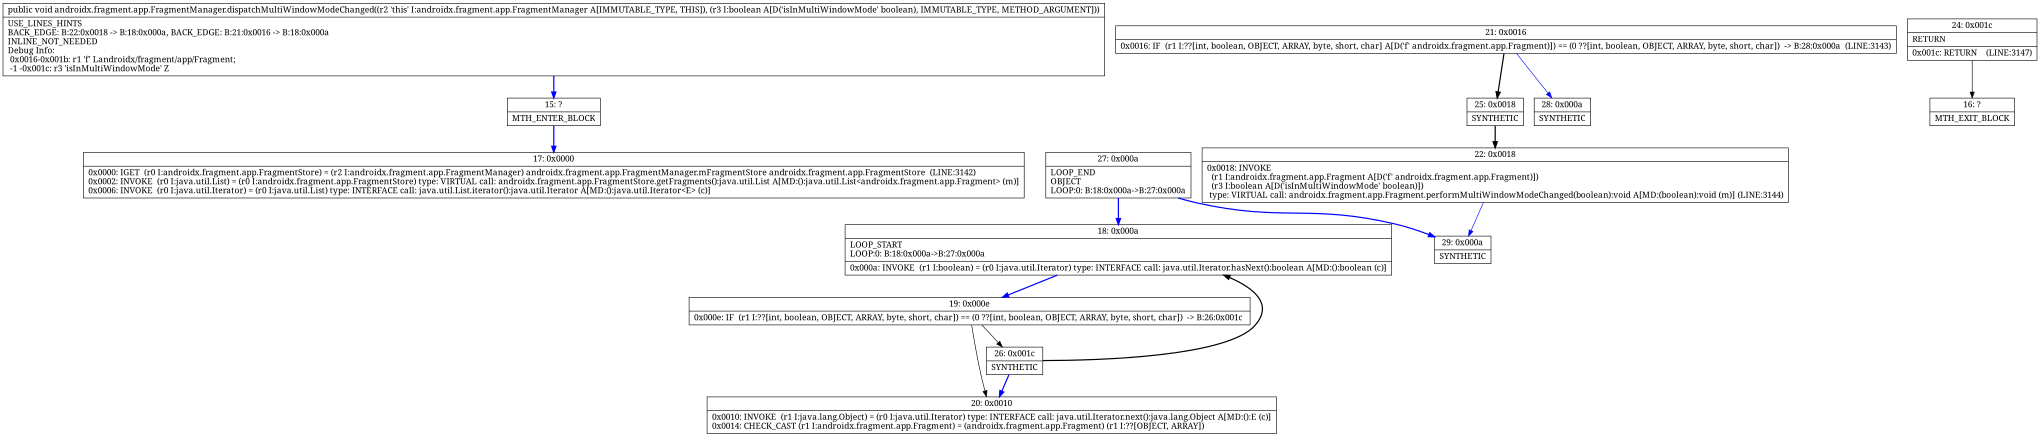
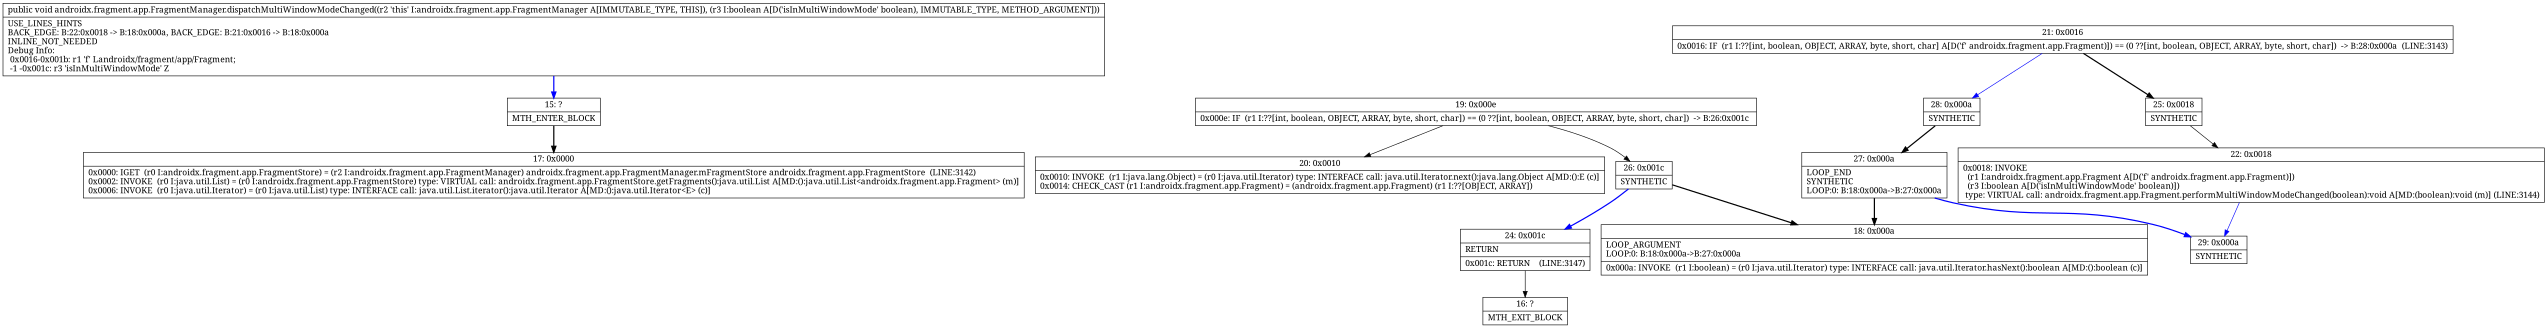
(1495, 134) -> (2202, 135)
(554, 136) -> (554, 136)
none -> (1921, 137)
(1066, 182) -> (1830, 182)
(1118, 208) -> (1874, 208)
(876, 245) -> (1643, 245)
(1033, 285) -> none
(1005, 383) -> (1600, 209)
